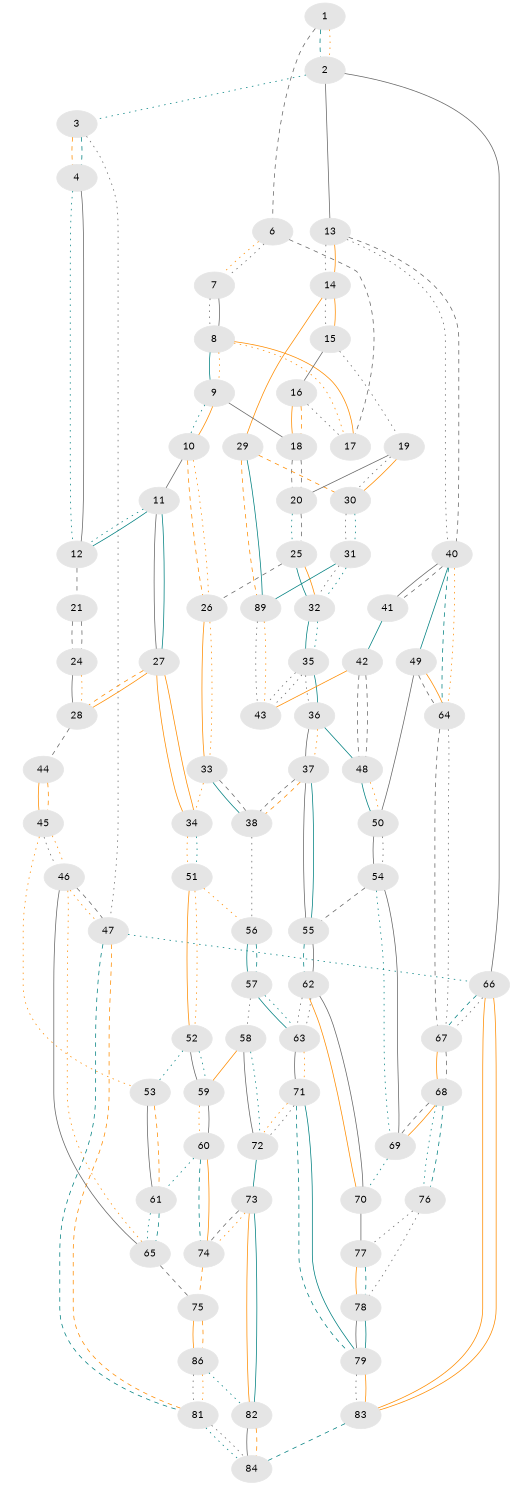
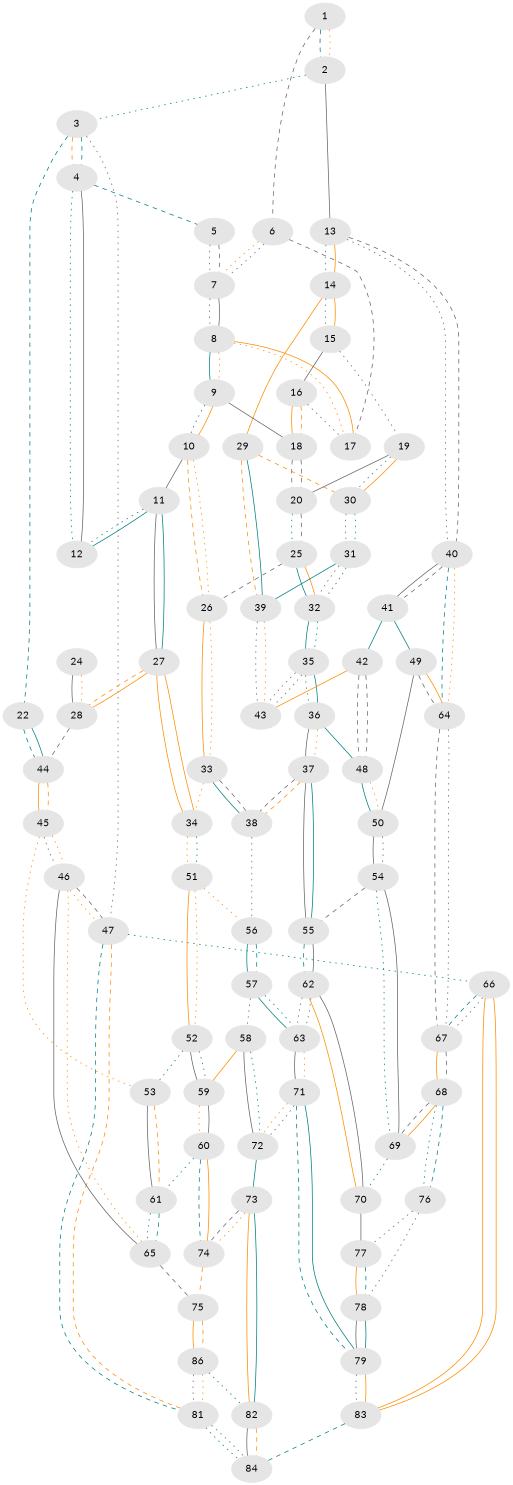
none -> (214, 232)
(499, 474) -> none
(77, 608) -> none
(261, 608) -> (261, 608)
(434, 608) -> (402, 635)
none -> (23, 716)
